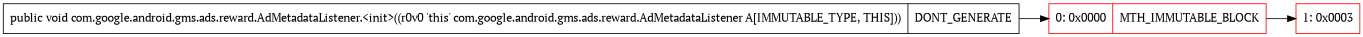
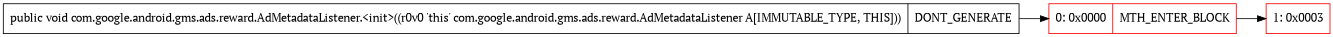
(1189, 18) -> (1175, 18)
